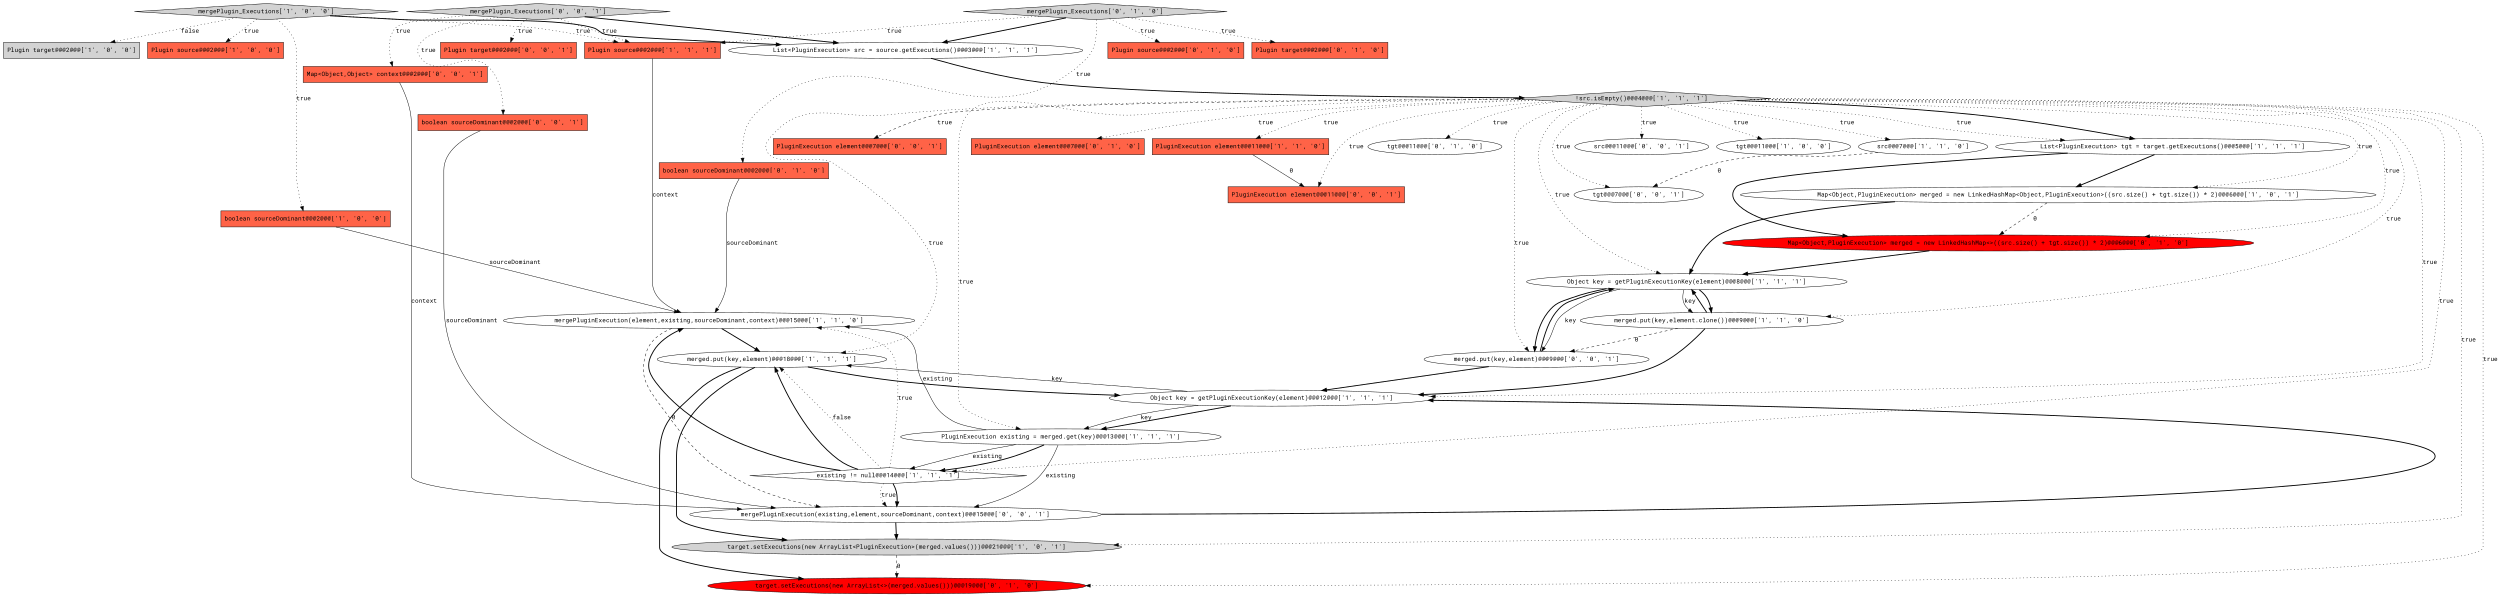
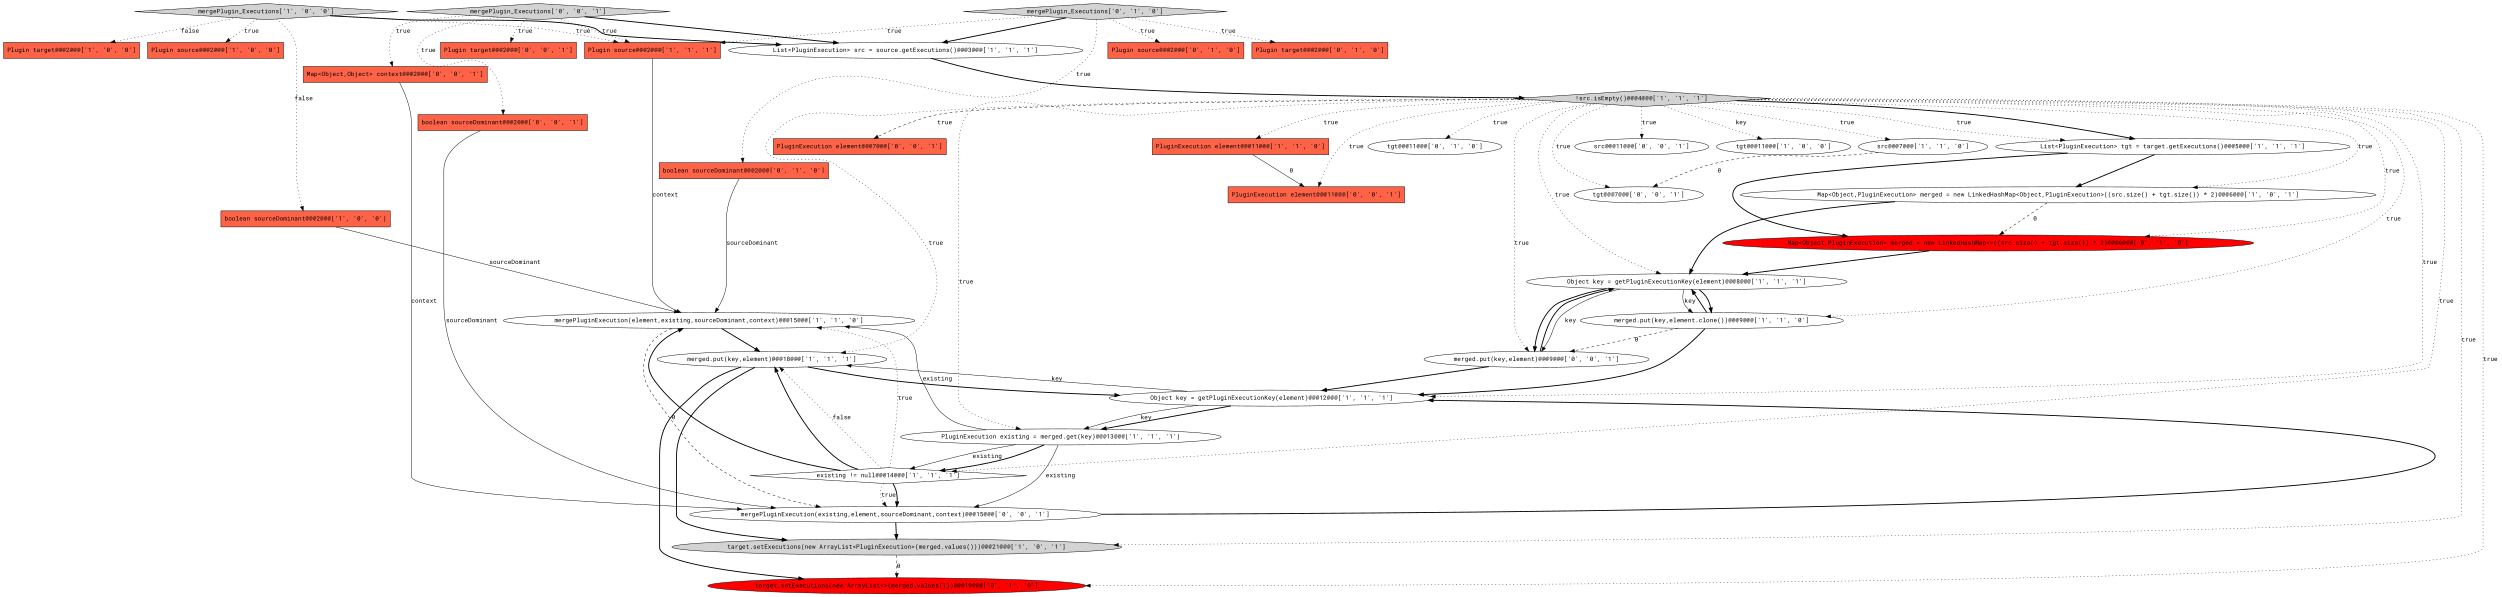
(72, 50) -> (72, 50)
(304, 99) -> (304, 99)
(1741, 123) -> (1741, 123)
(1058, 147) -> none
